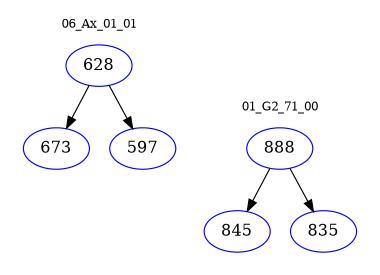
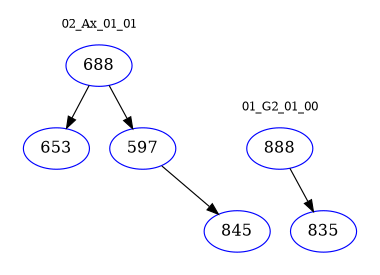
(100, 25) -> (100, 25)
(99, 66) -> (99, 66)
(280, 108) -> (280, 108)
(56, 149) -> (56, 149)
(261, 185) -> (186, 186)
